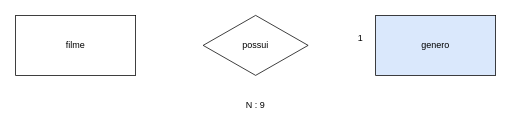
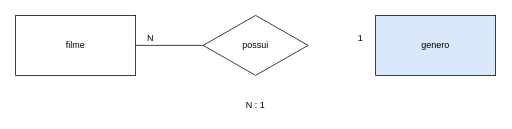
none -> (150, 38)
none -> (169, 45)
(255, 105) -> (255, 105)
